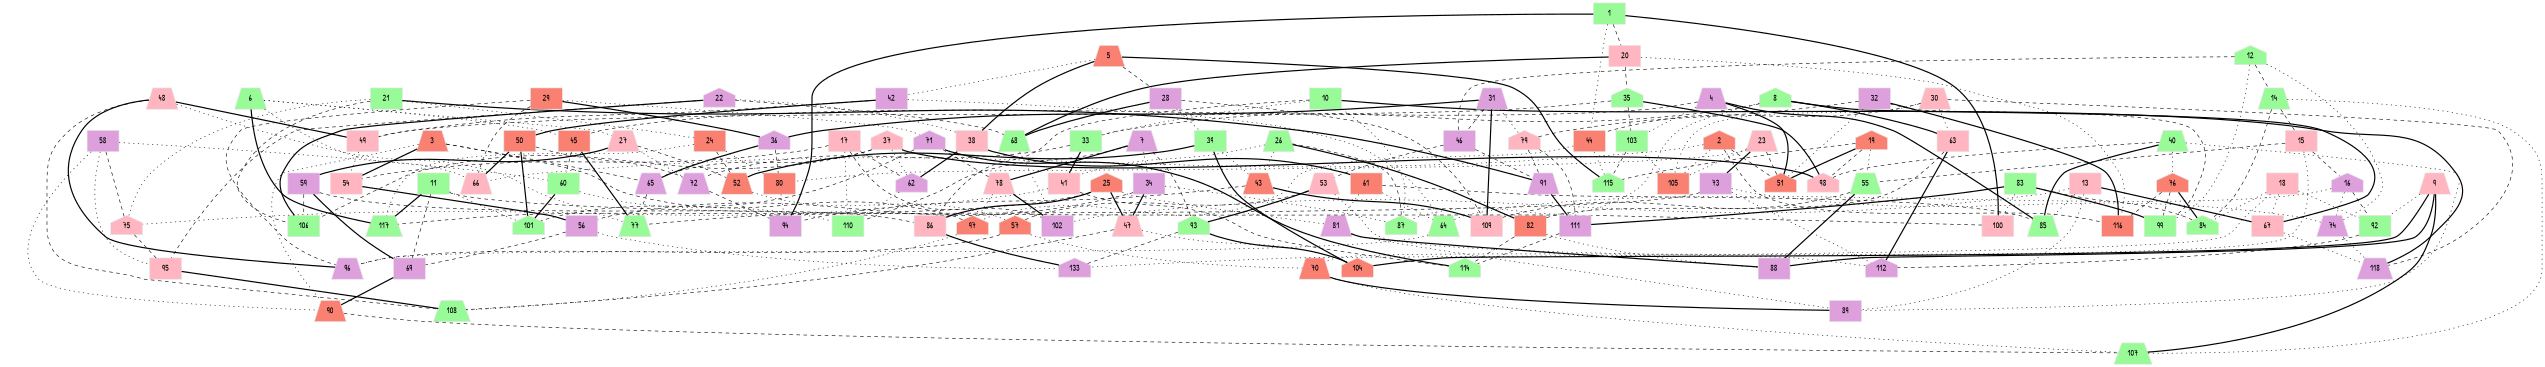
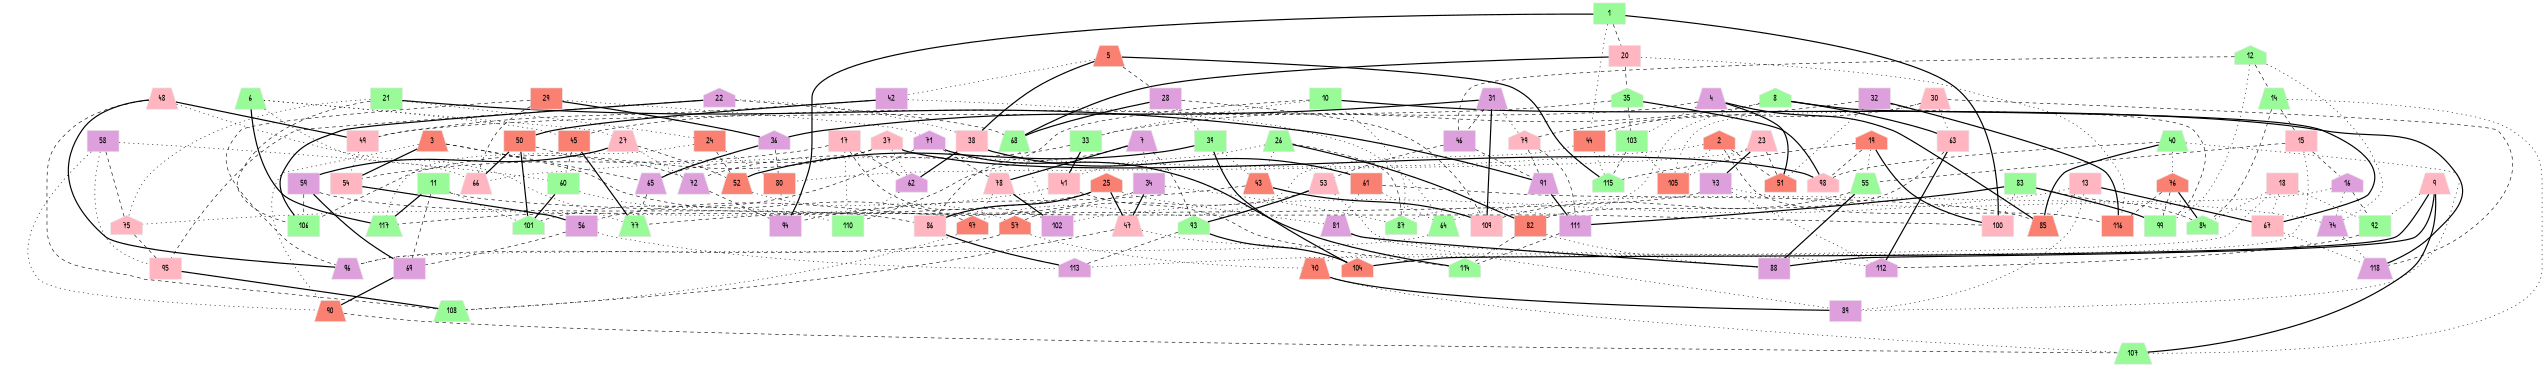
(1823, 163) -> (1911, 194)
(2043, 226) -> (2043, 226)
(1075, 269) -> (1075, 269)
